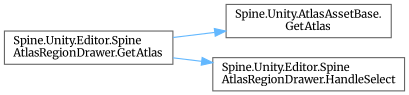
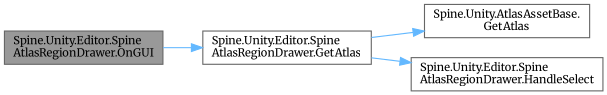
none -> (84, 48)
